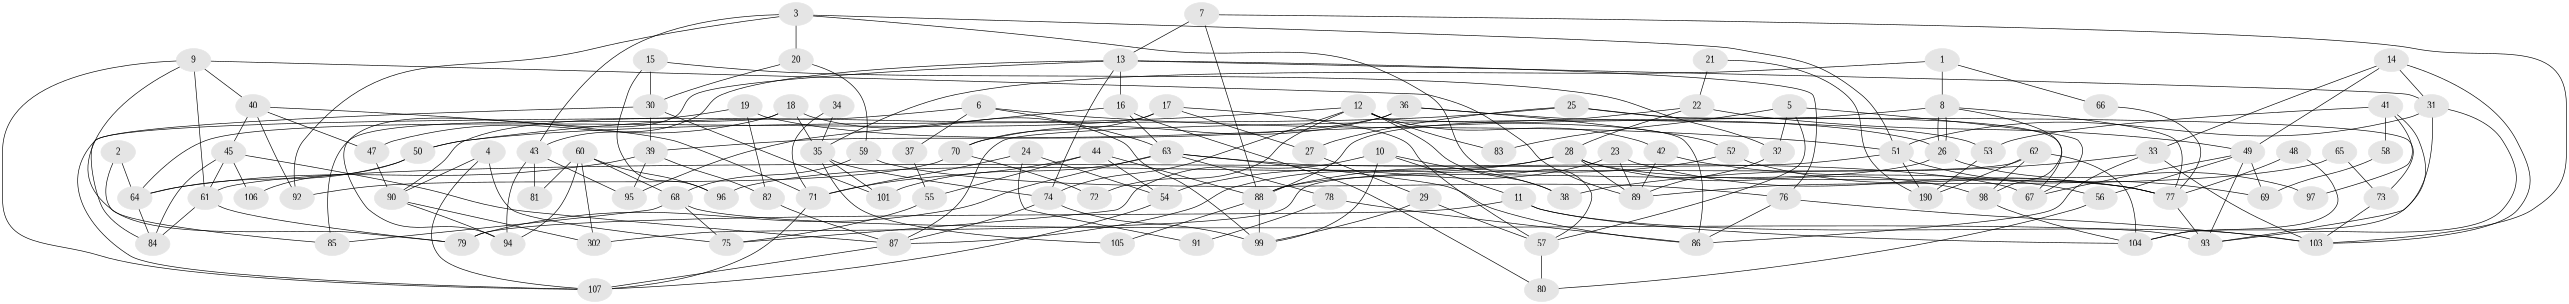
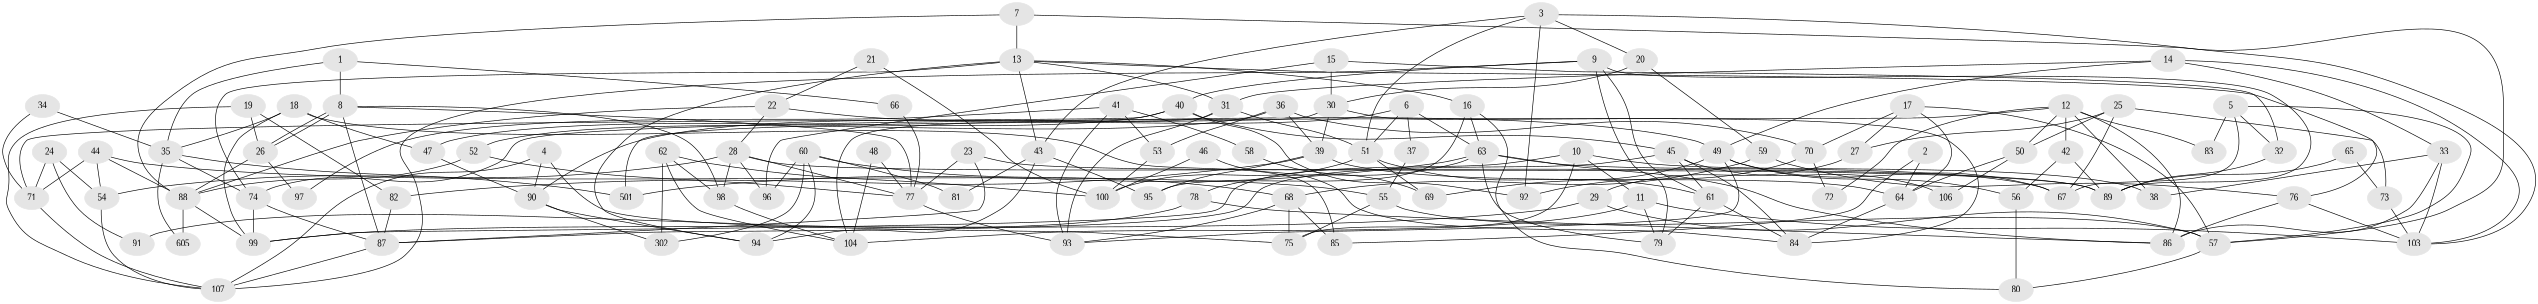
none -> (1203, 152)
(884, 198) -> (626, 198)
(1926, 198) -> (1102, 198)
none -> (1839, 220)
(1117, 244) -> (183, 244)
